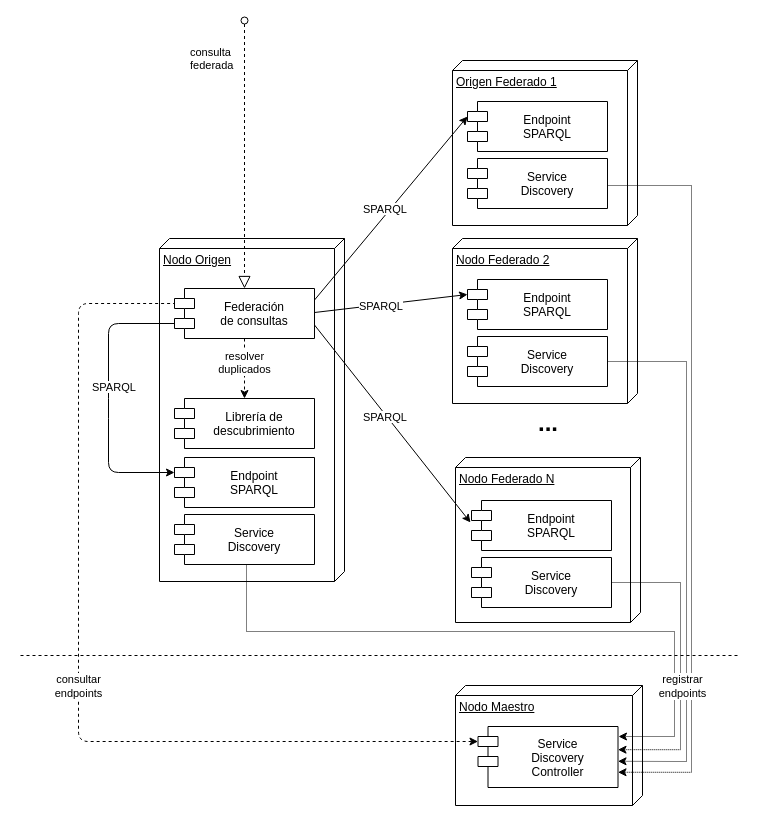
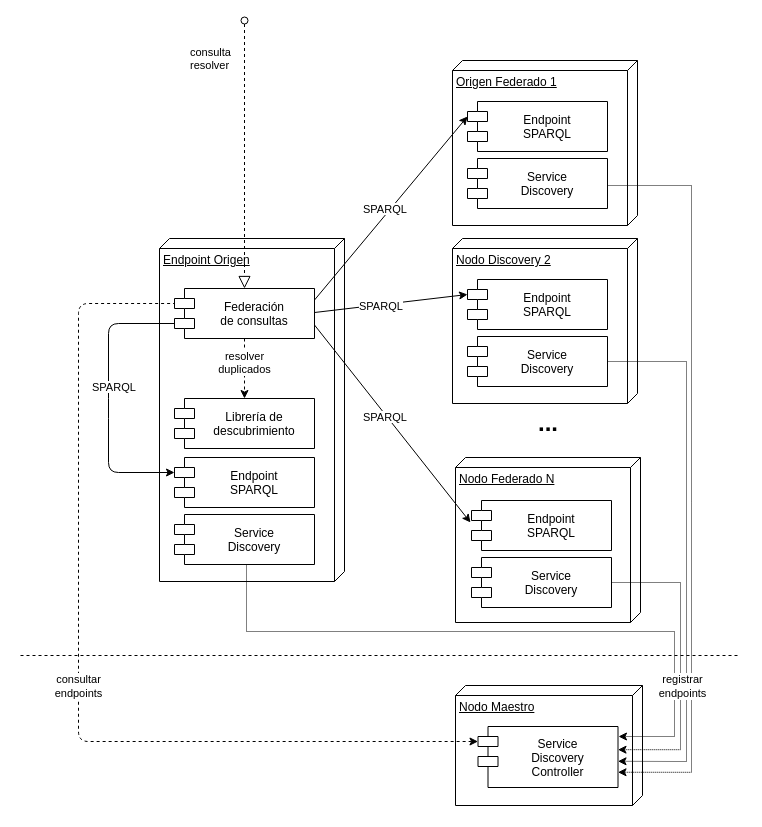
(211, 74) -> (211, 74)
(197, 261) -> (209, 261)
(504, 261) -> (506, 261)
